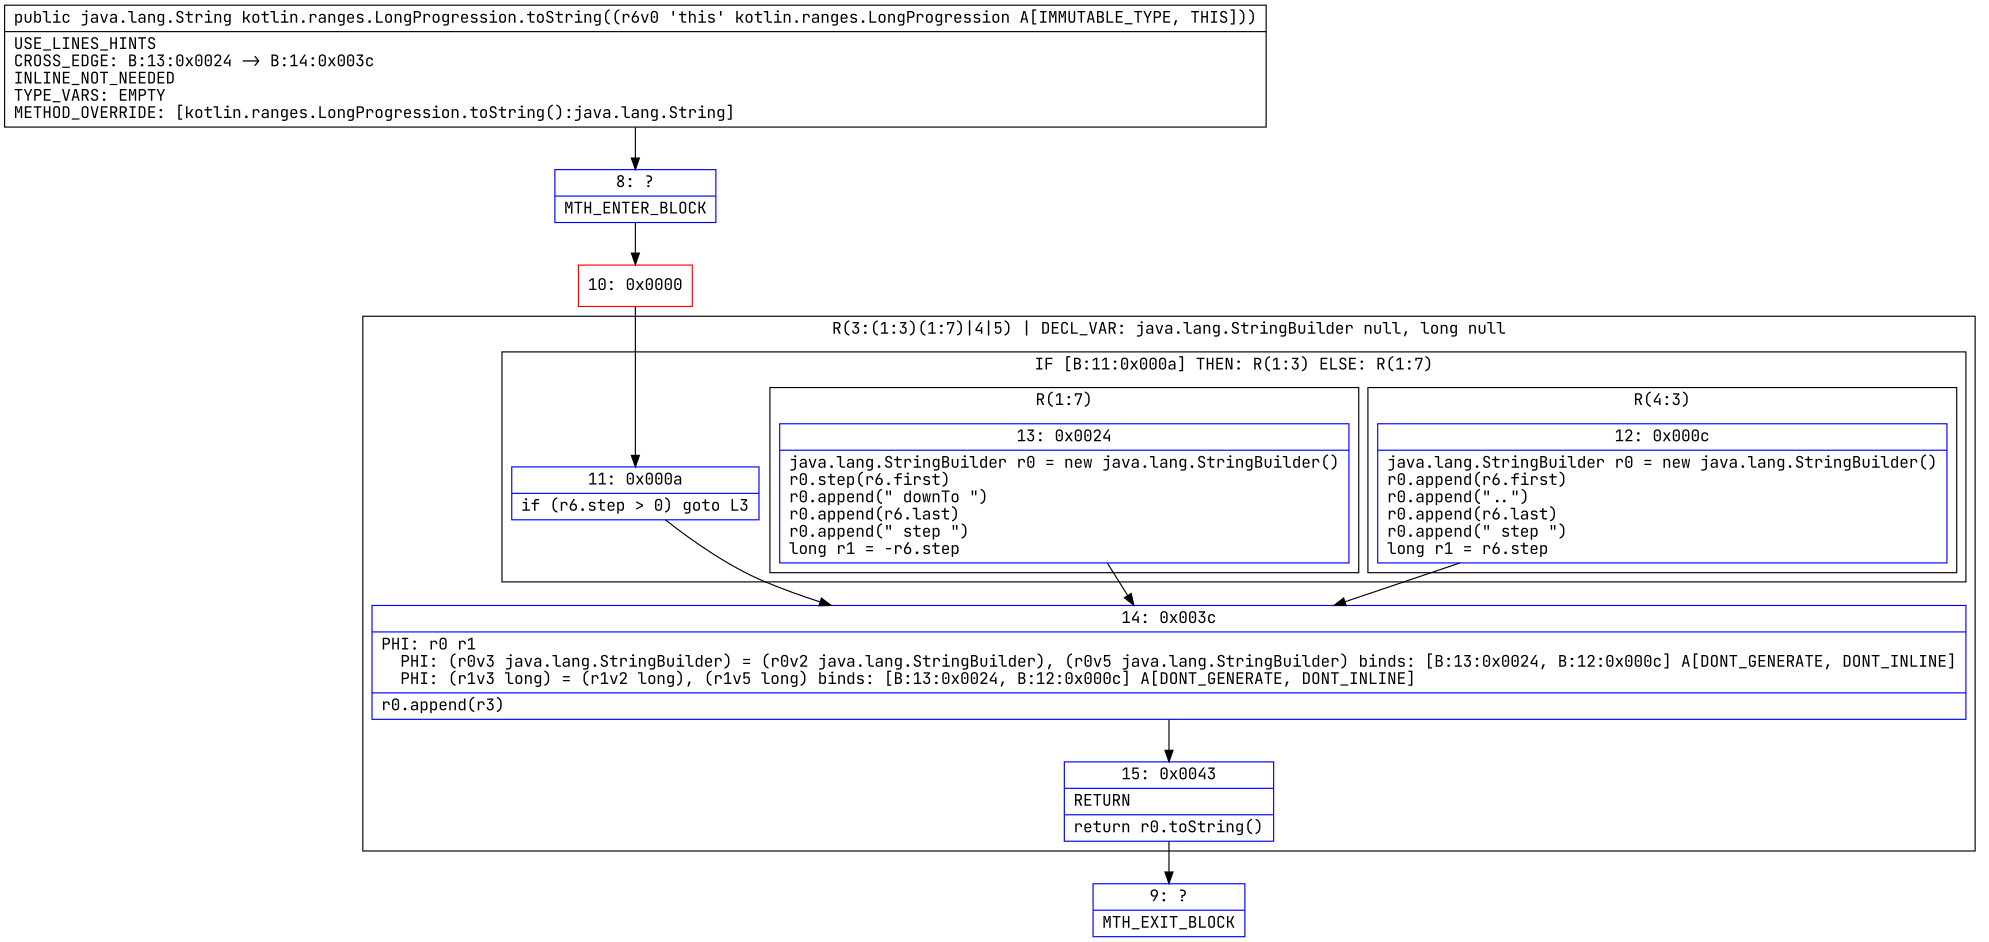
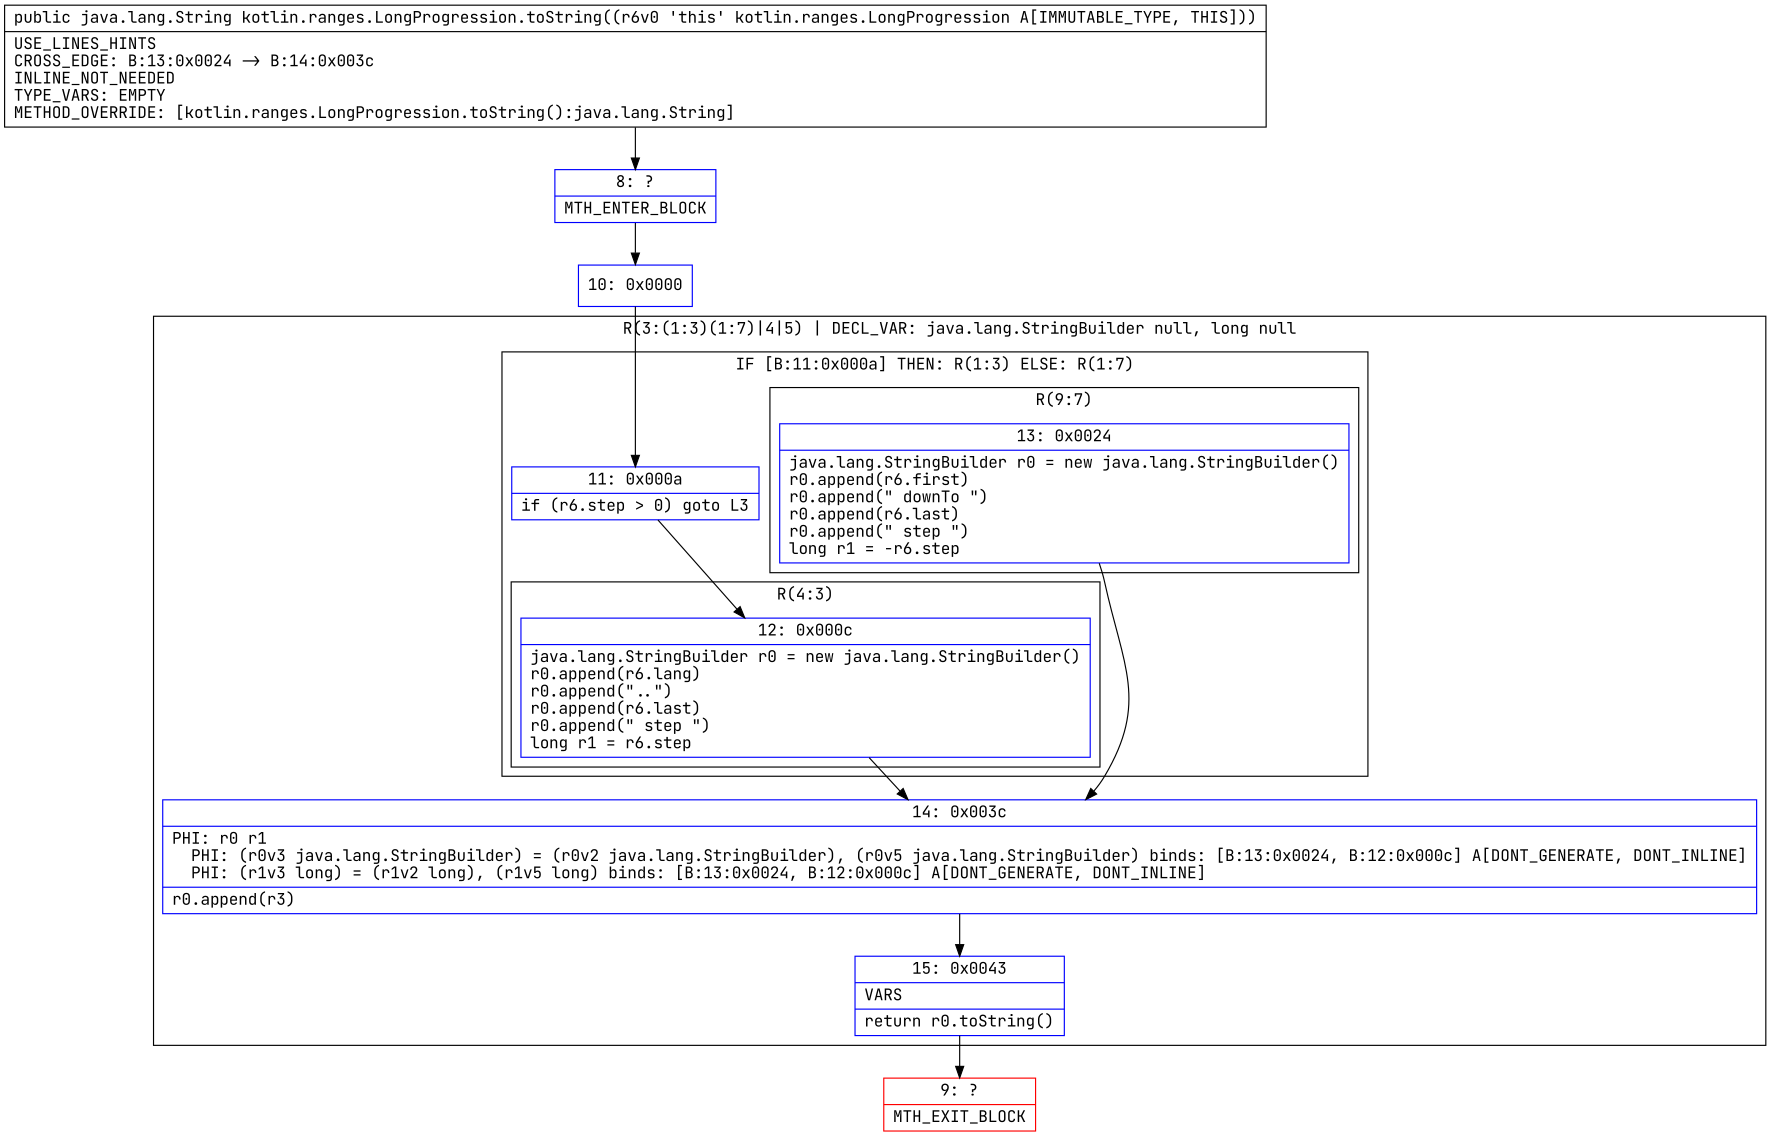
(635, 286) -> (635, 286)
(1064, 401) -> (1064, 401)
(870, 480) -> (879, 480)
(1477, 480) -> (616, 674)
(738, 569) -> (697, 565)
(1102, 801) -> (884, 995)
(1169, 910) -> (960, 1105)
